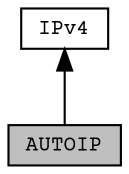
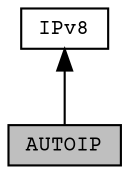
(65, 29) -> (65, 29)
